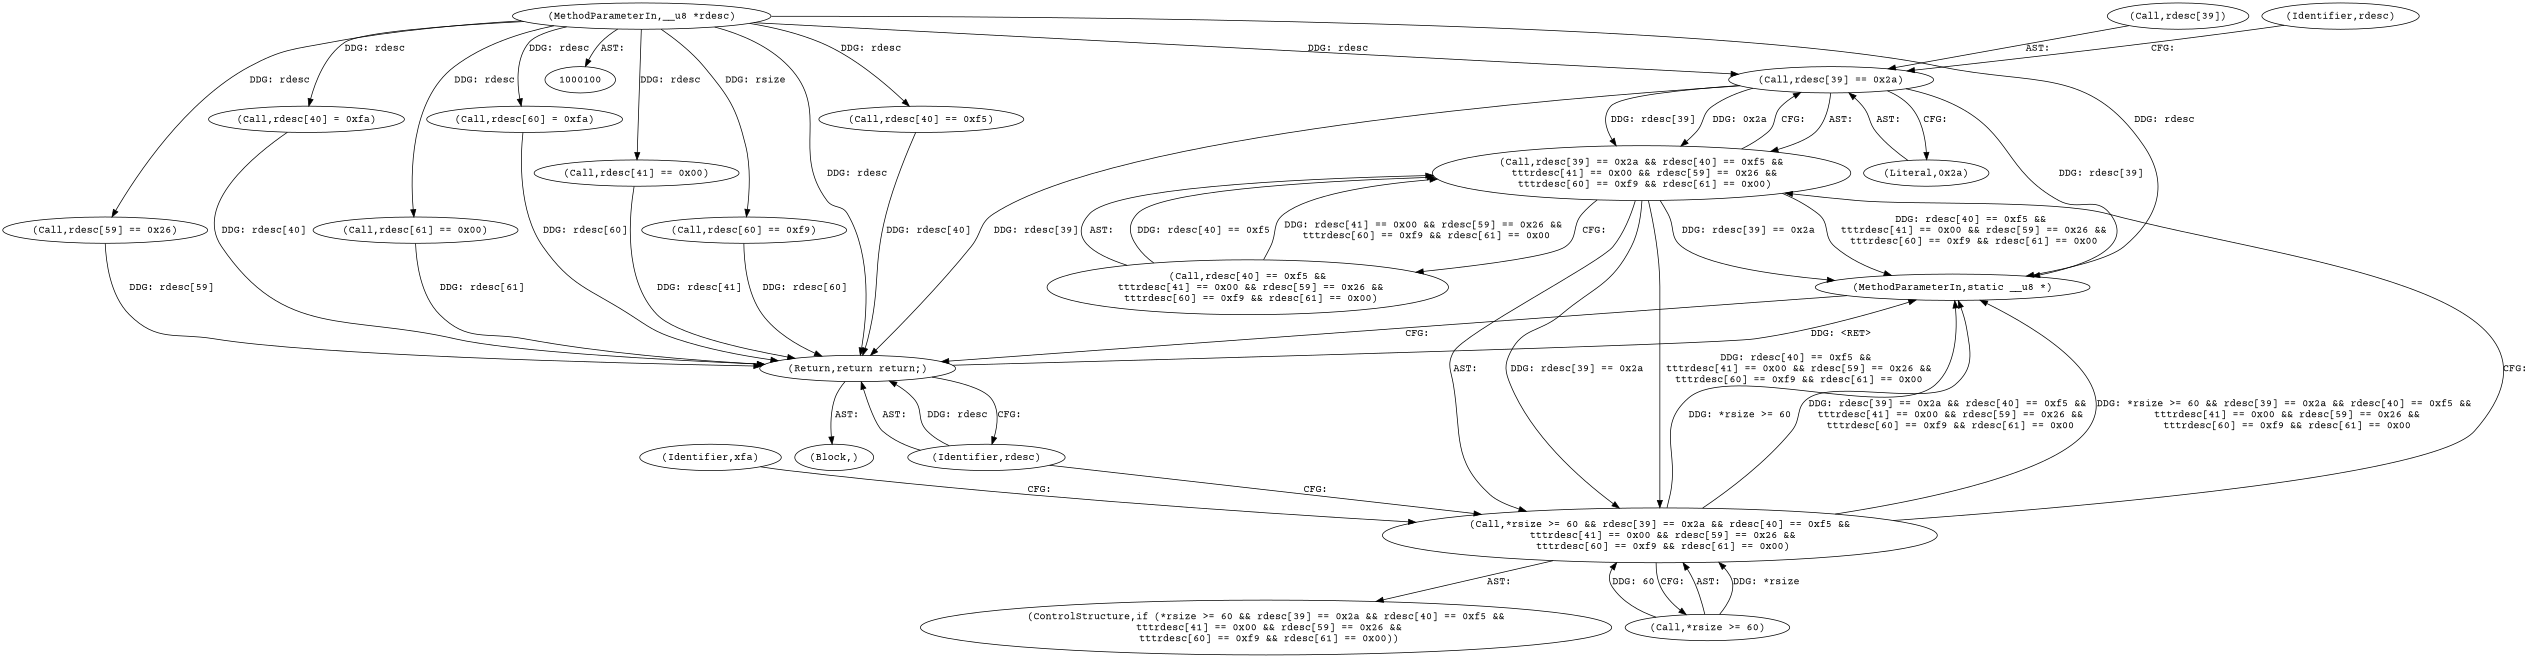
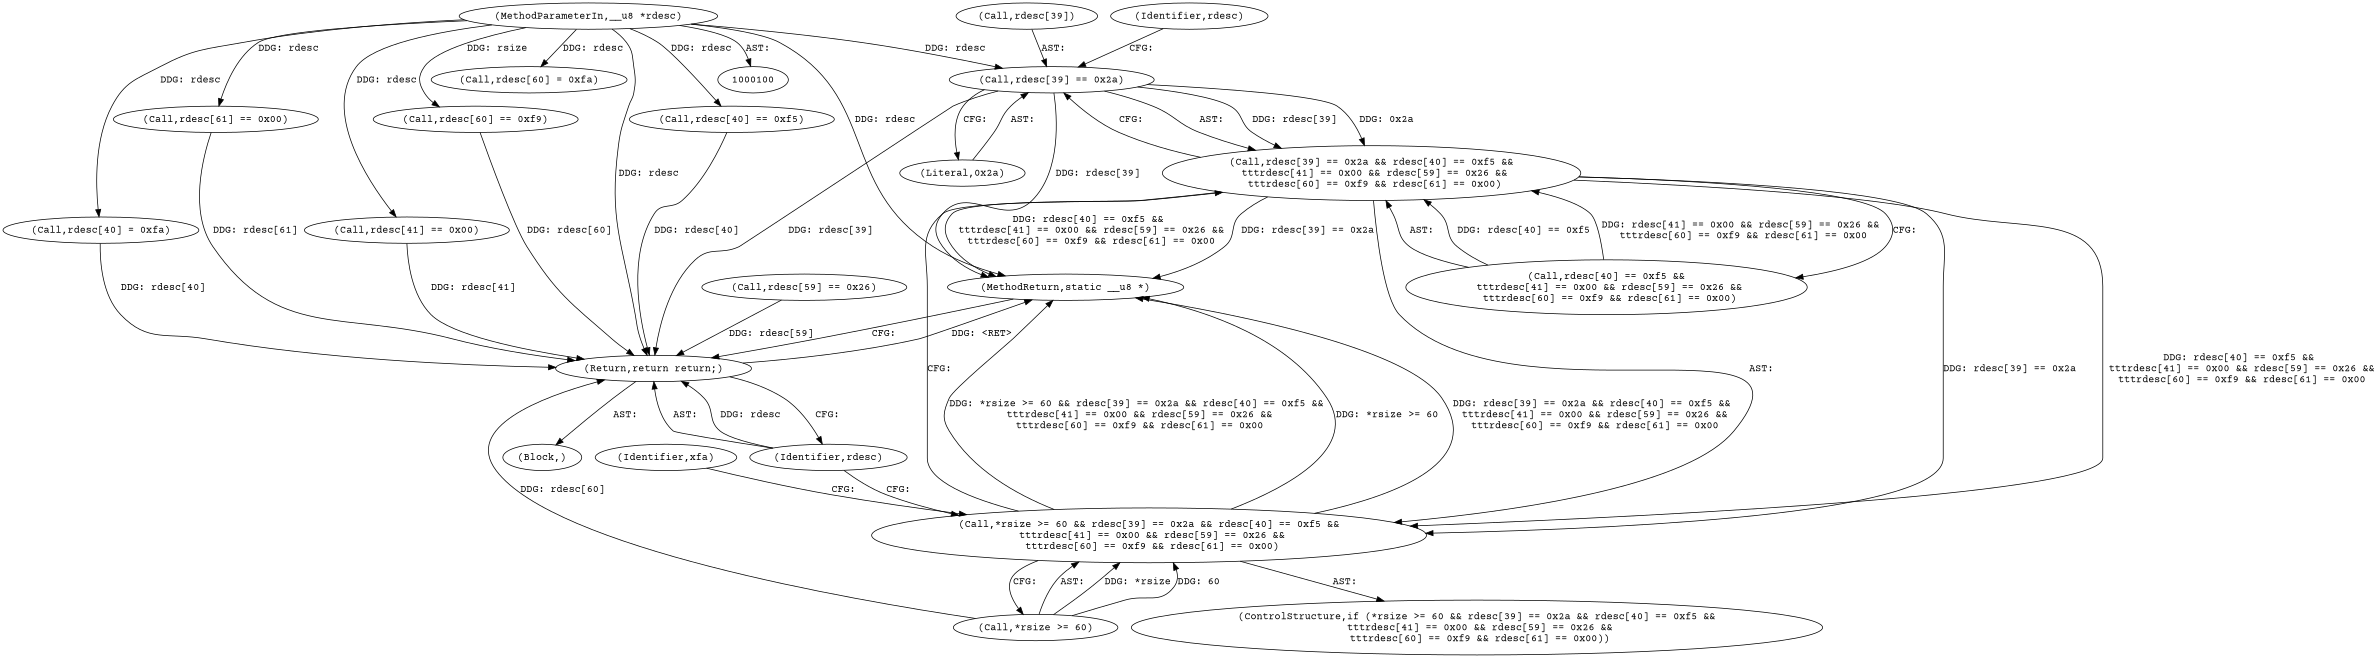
(285, 51) -> none
(1953, 287) -> (1066, 287)
(595, 294) -> (651, 550)
